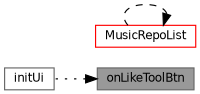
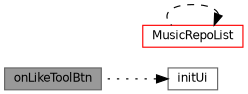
(70, 79) -> (129, 79)
